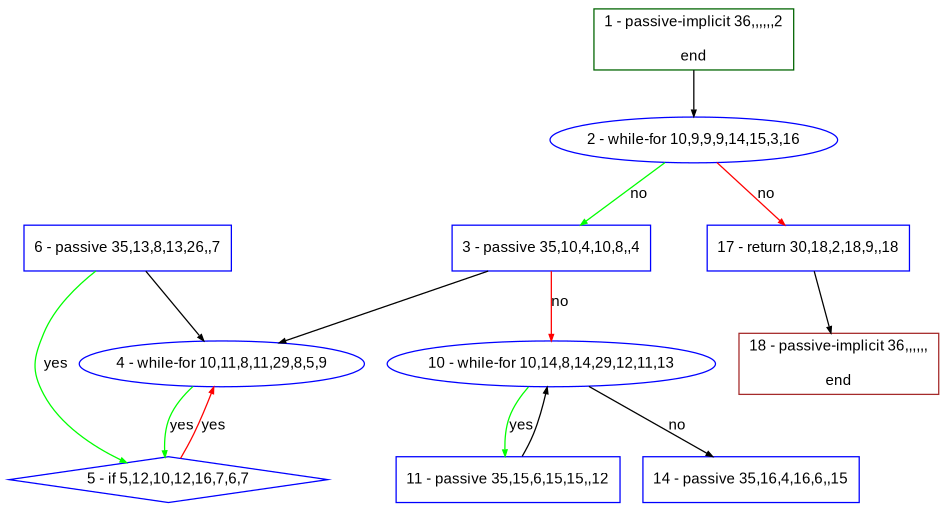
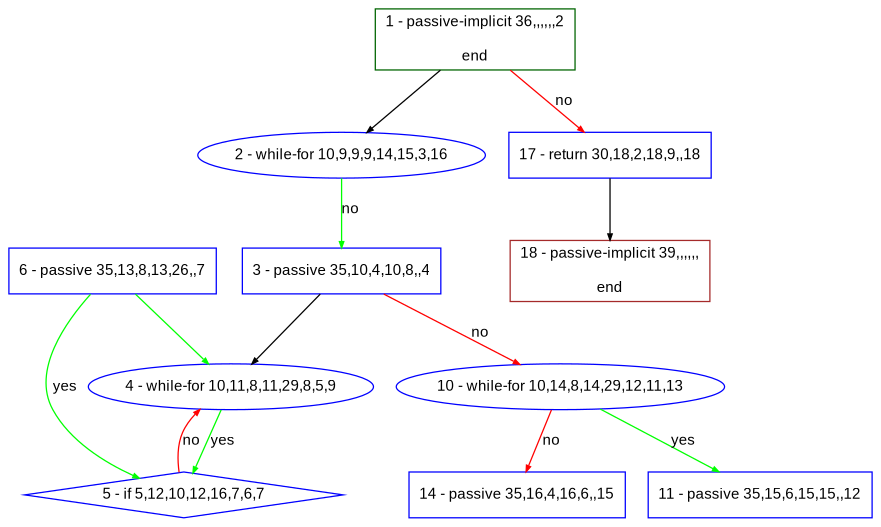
(749, 192) -> (545, 99)
(173, 303) -> (169, 327)
(839, 364) -> (610, 271)
(648, 420) -> (540, 438)
(214, 426) -> (191, 441)
(537, 426) -> none
